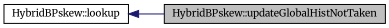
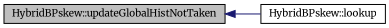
(151, 14) -> (248, 14)
